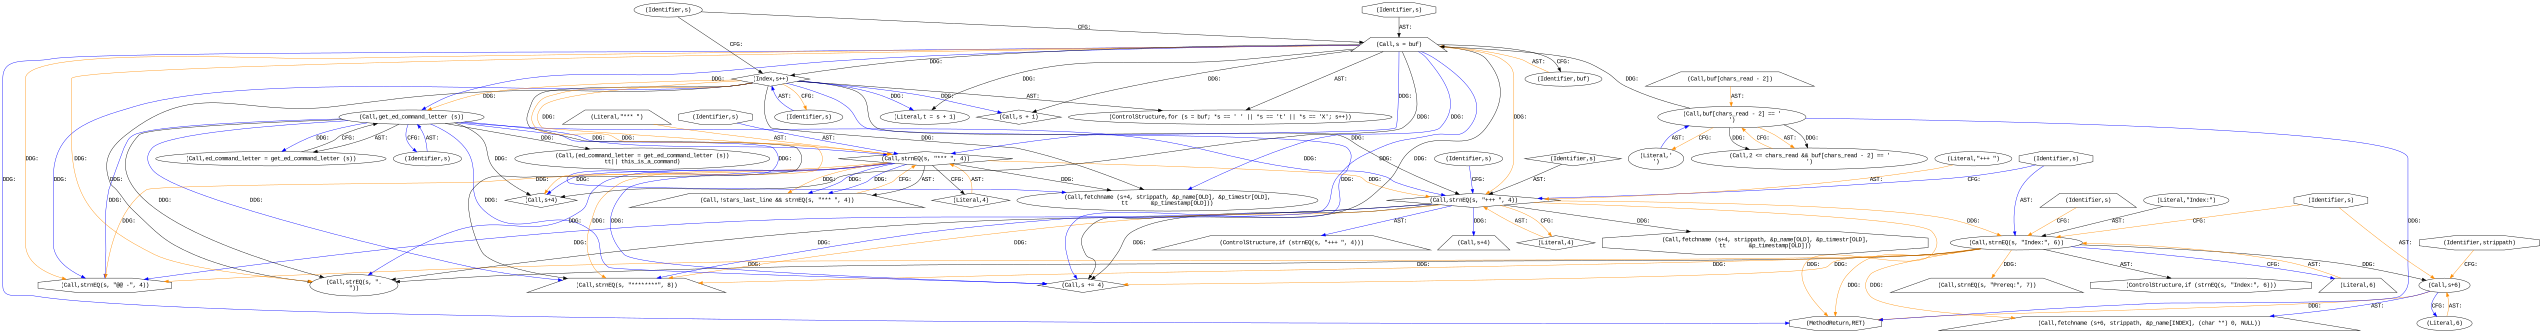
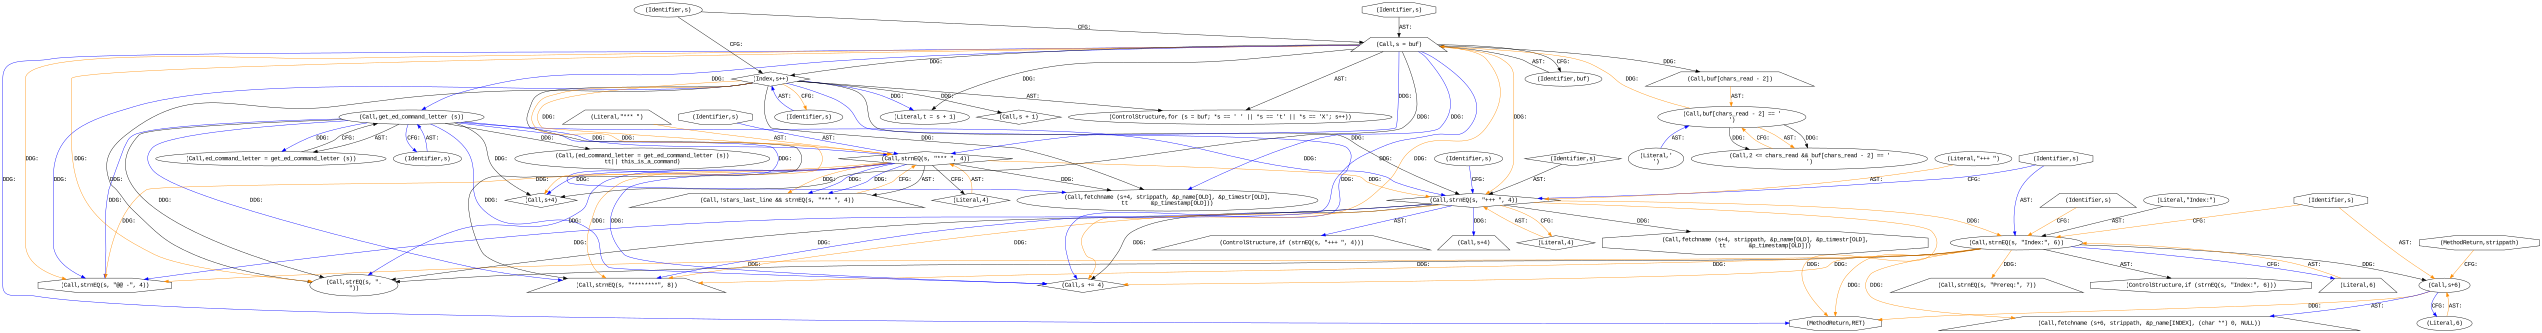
(1498, 54) -> (1498, 54)
(1573, 58) -> (1573, 58)
(1193, 75) -> (1568, 53)
(583, 85) -> none
(898, 92) -> (898, 92)
(1694, 138) -> none
(2408, 185) -> none
(1364, 202) -> (1364, 202)
(2479, 243) -> (2479, 243)
